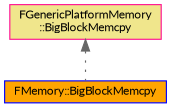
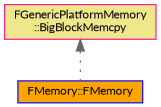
(86, 92) -> (80, 92)
